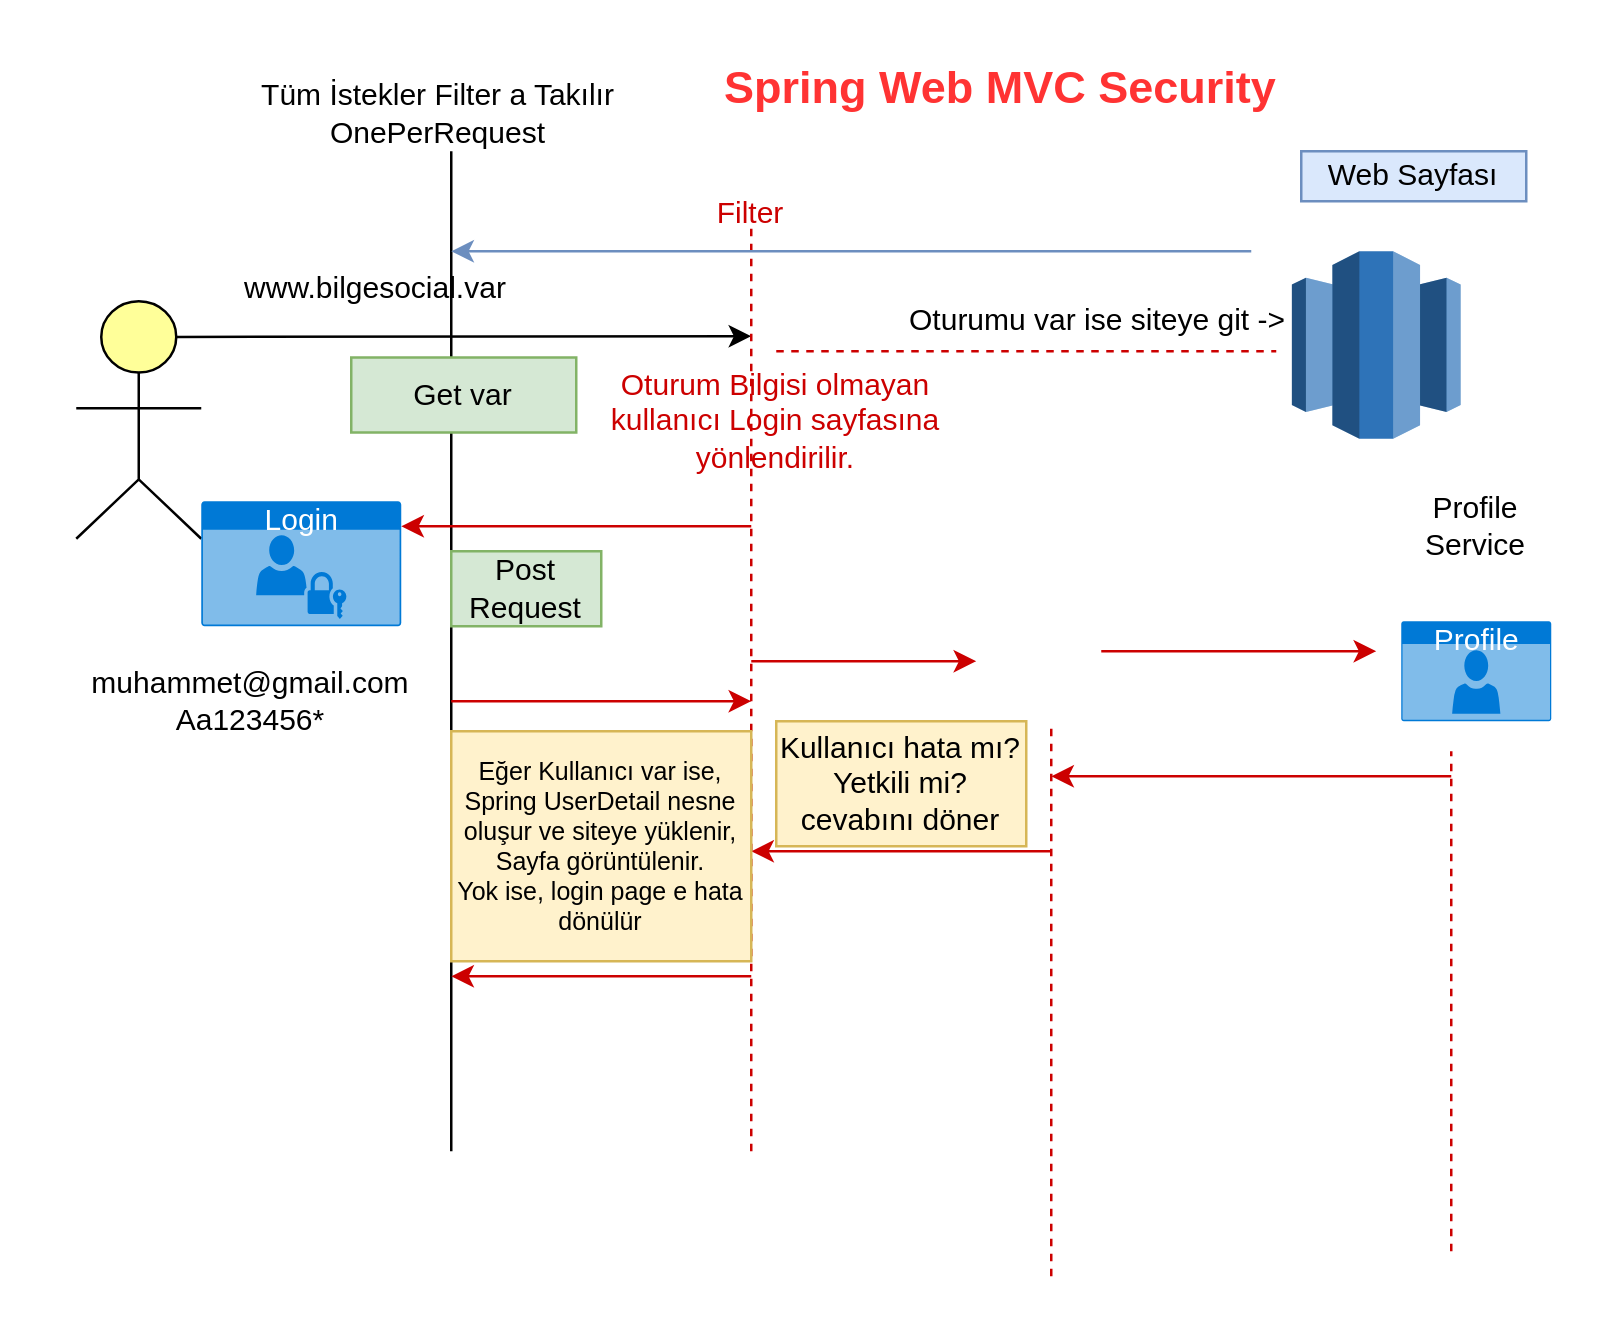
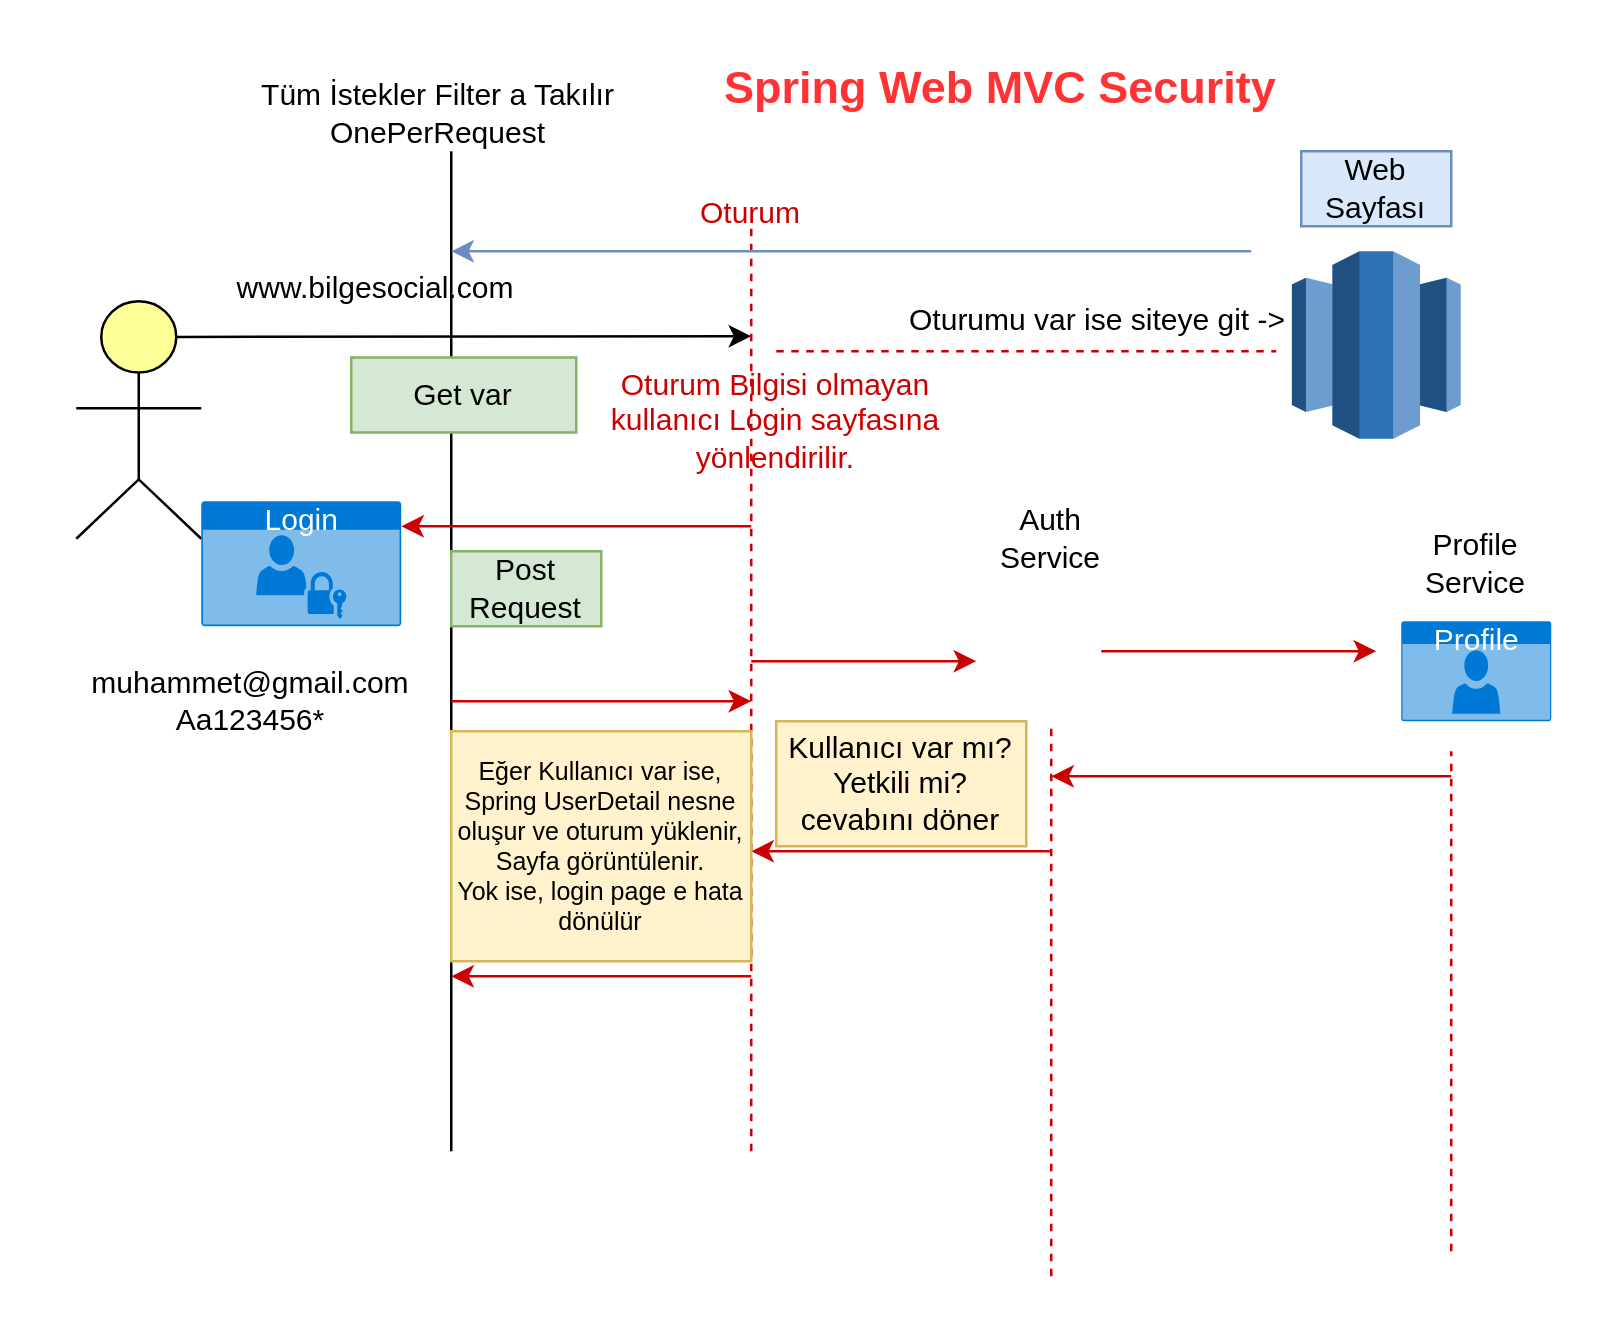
(1414, 176) -> (1376, 189)
(751, 214) -> (751, 214)
(376, 289) -> (376, 289)
(1476, 526) -> (1476, 564)
none -> (1051, 539)
(901, 784) -> (901, 784)
(601, 846) -> (601, 846)
